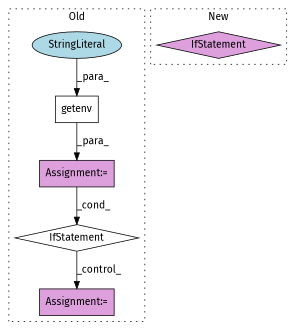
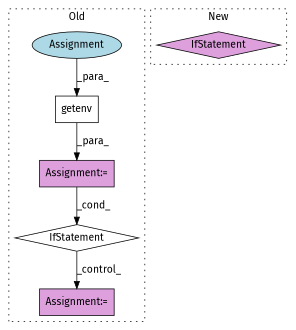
(77, 45) -> (77, 45)
